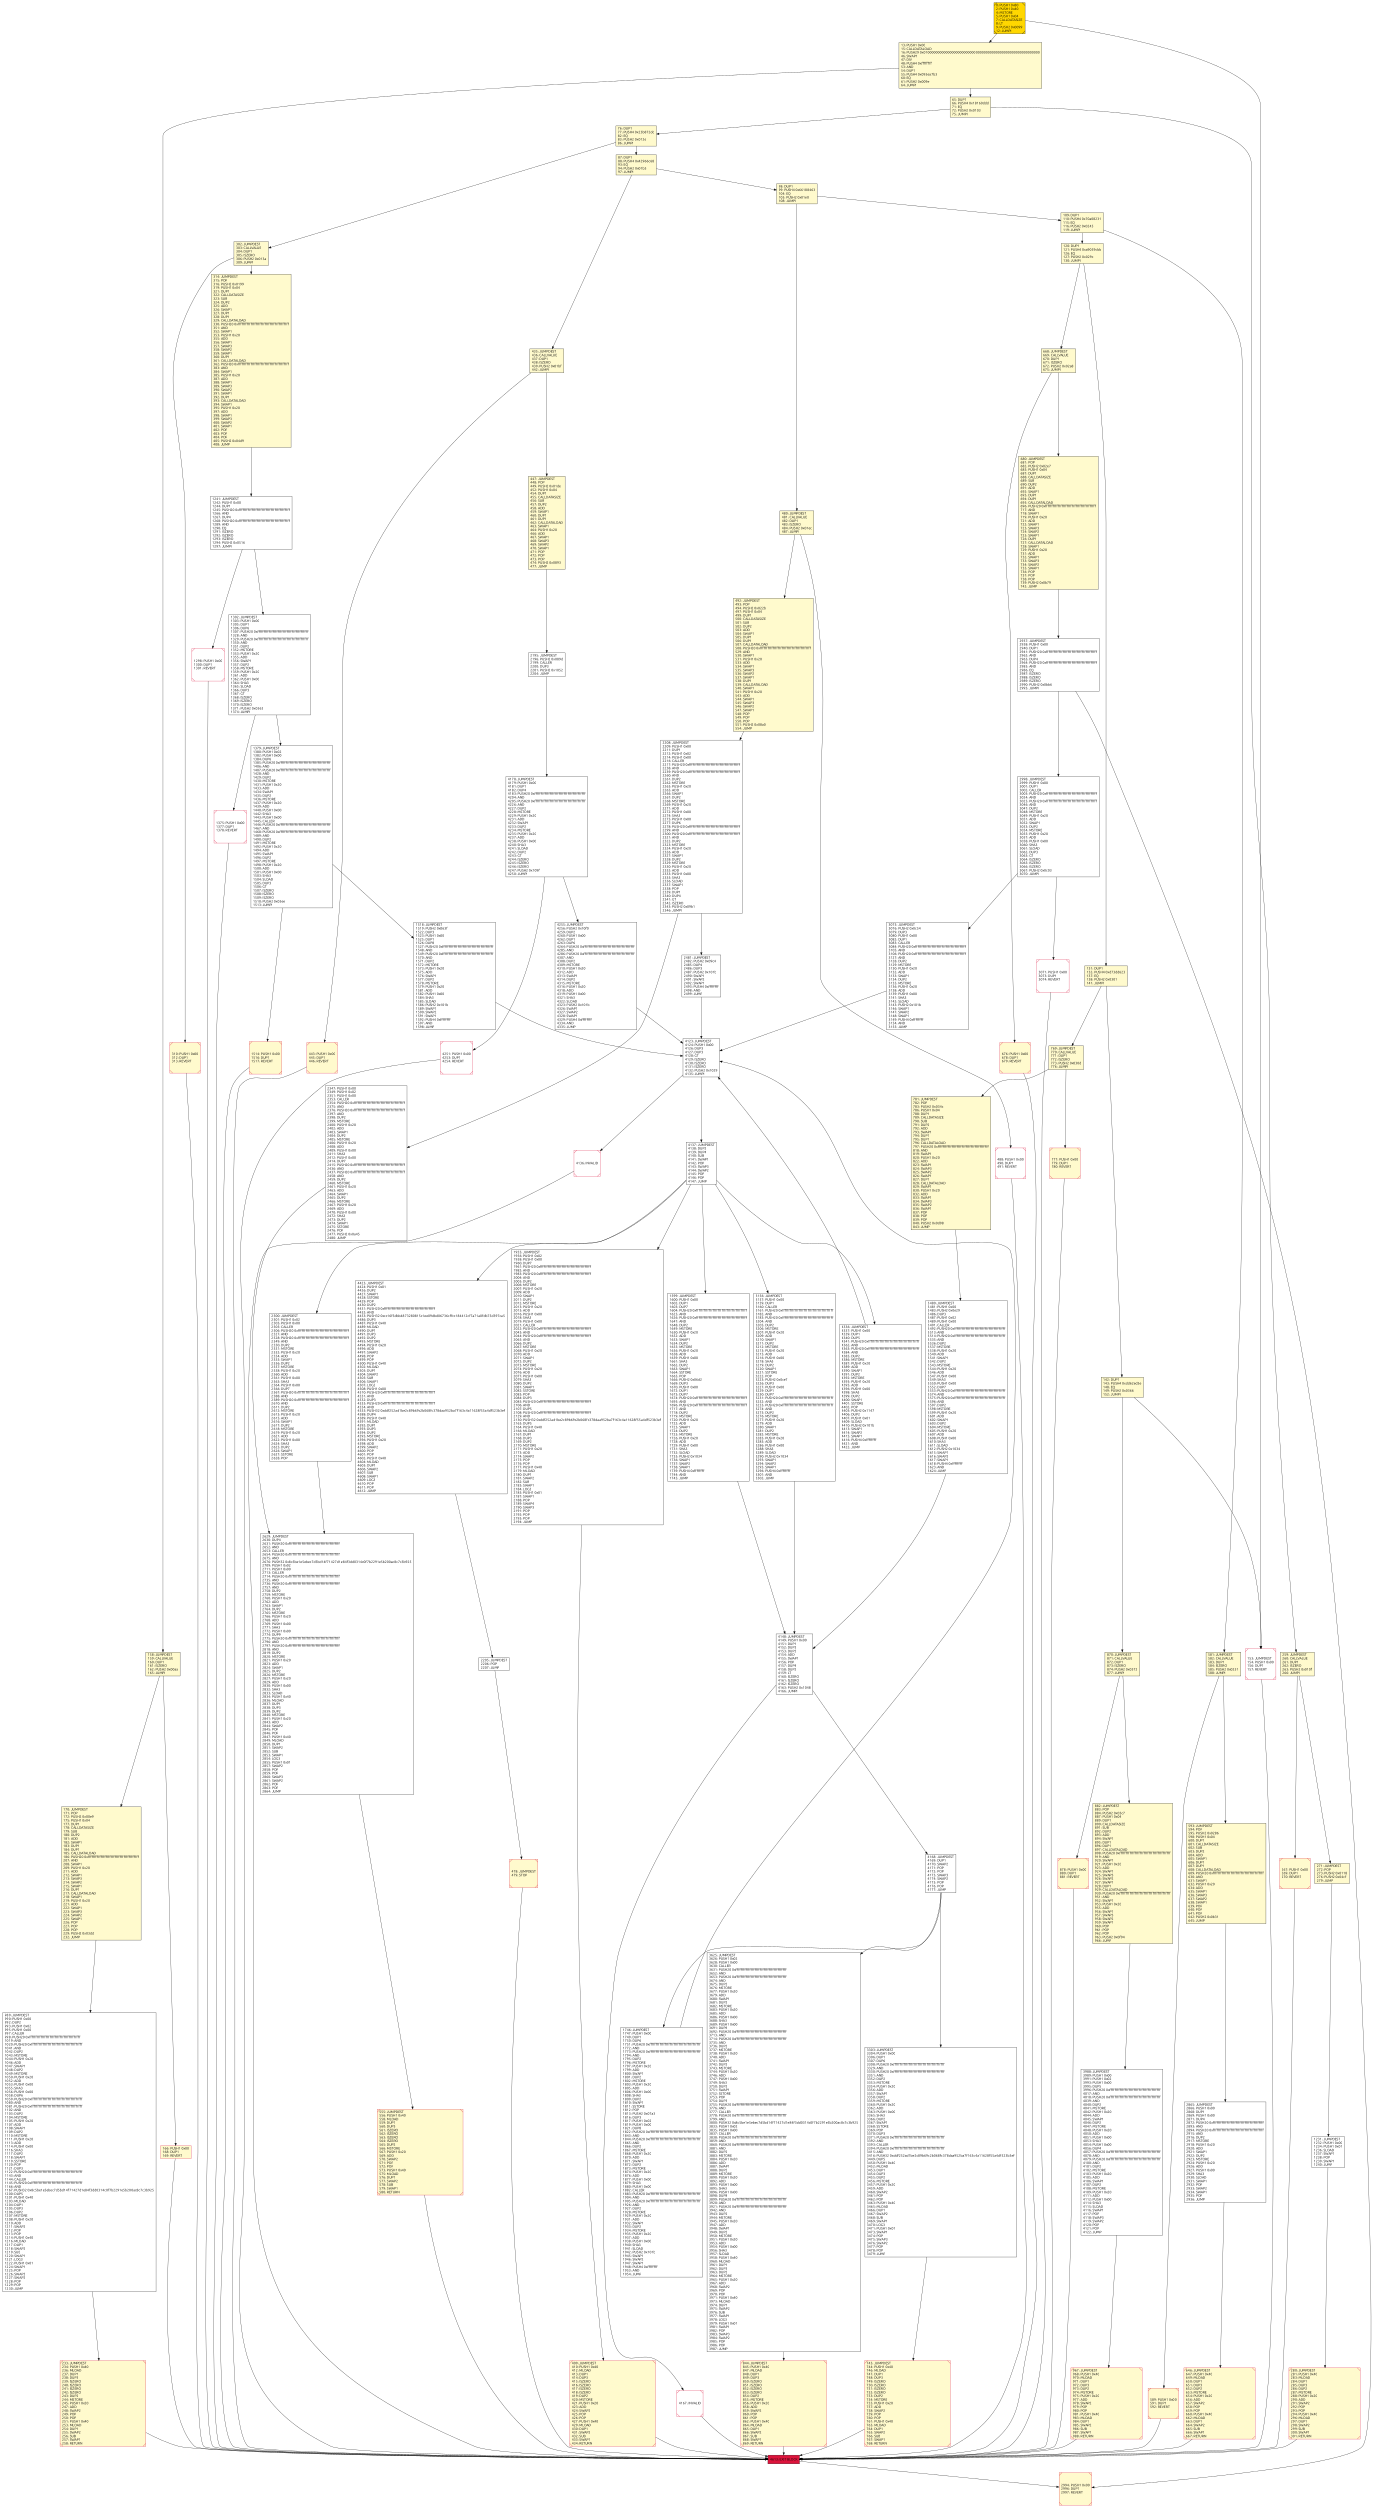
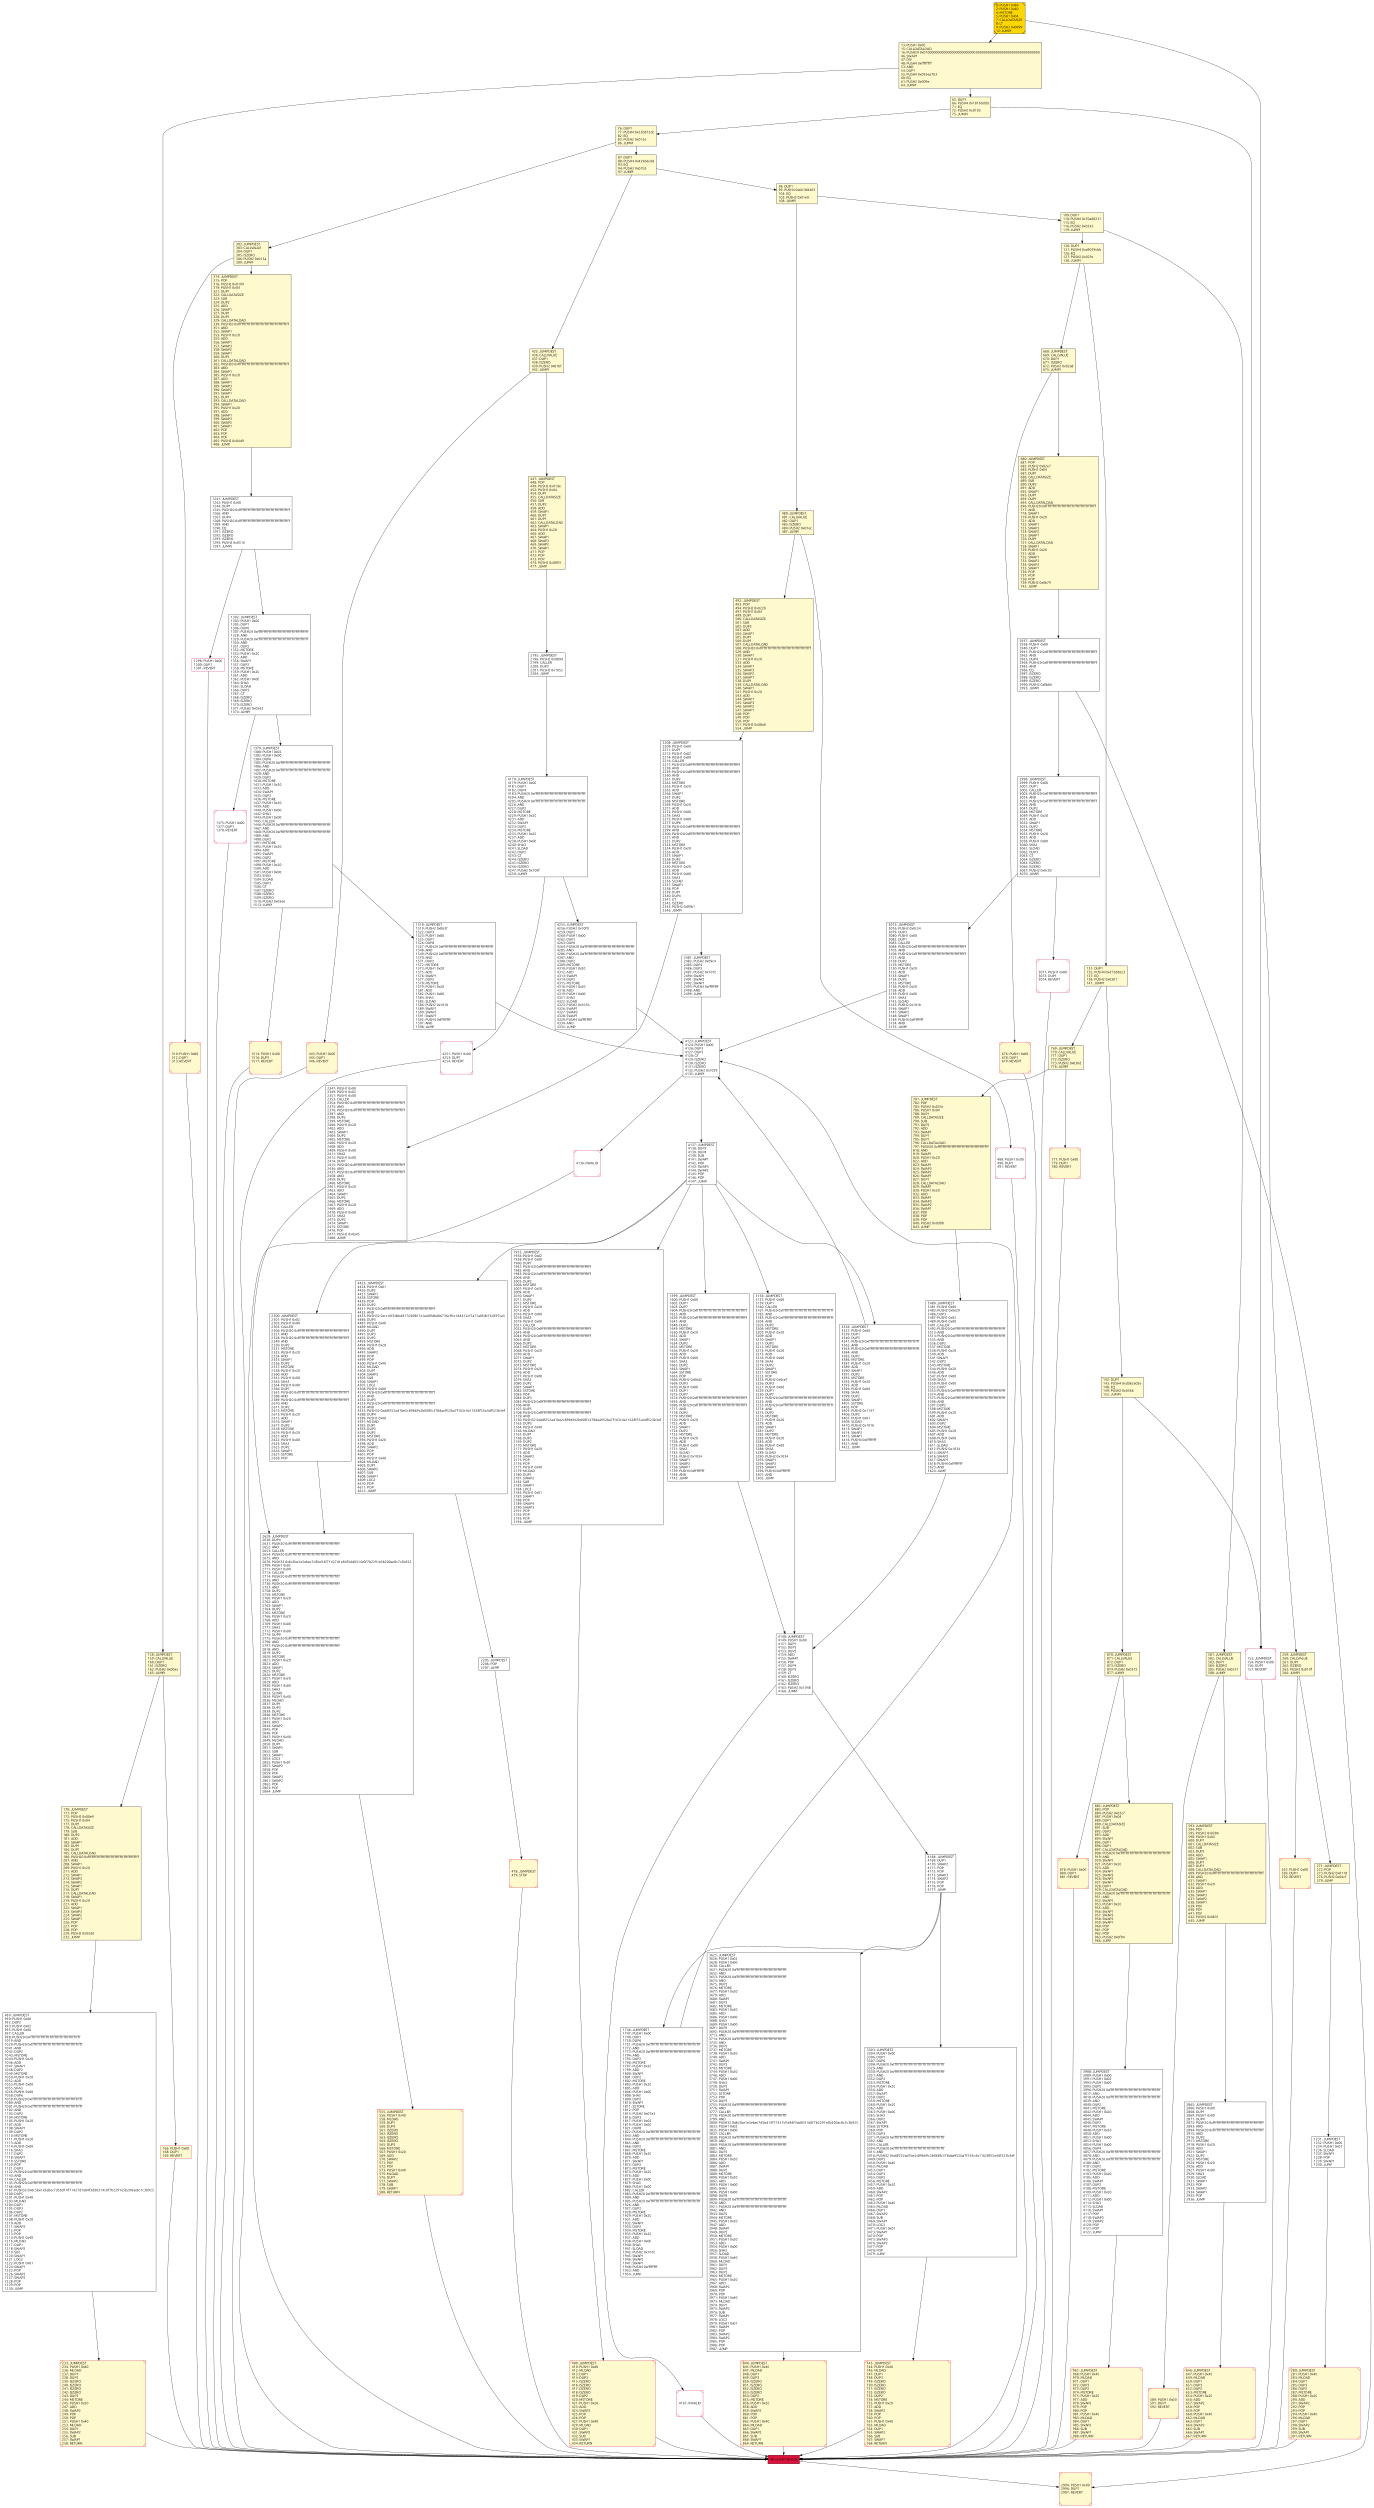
(208, 665) -> (208, 665)
